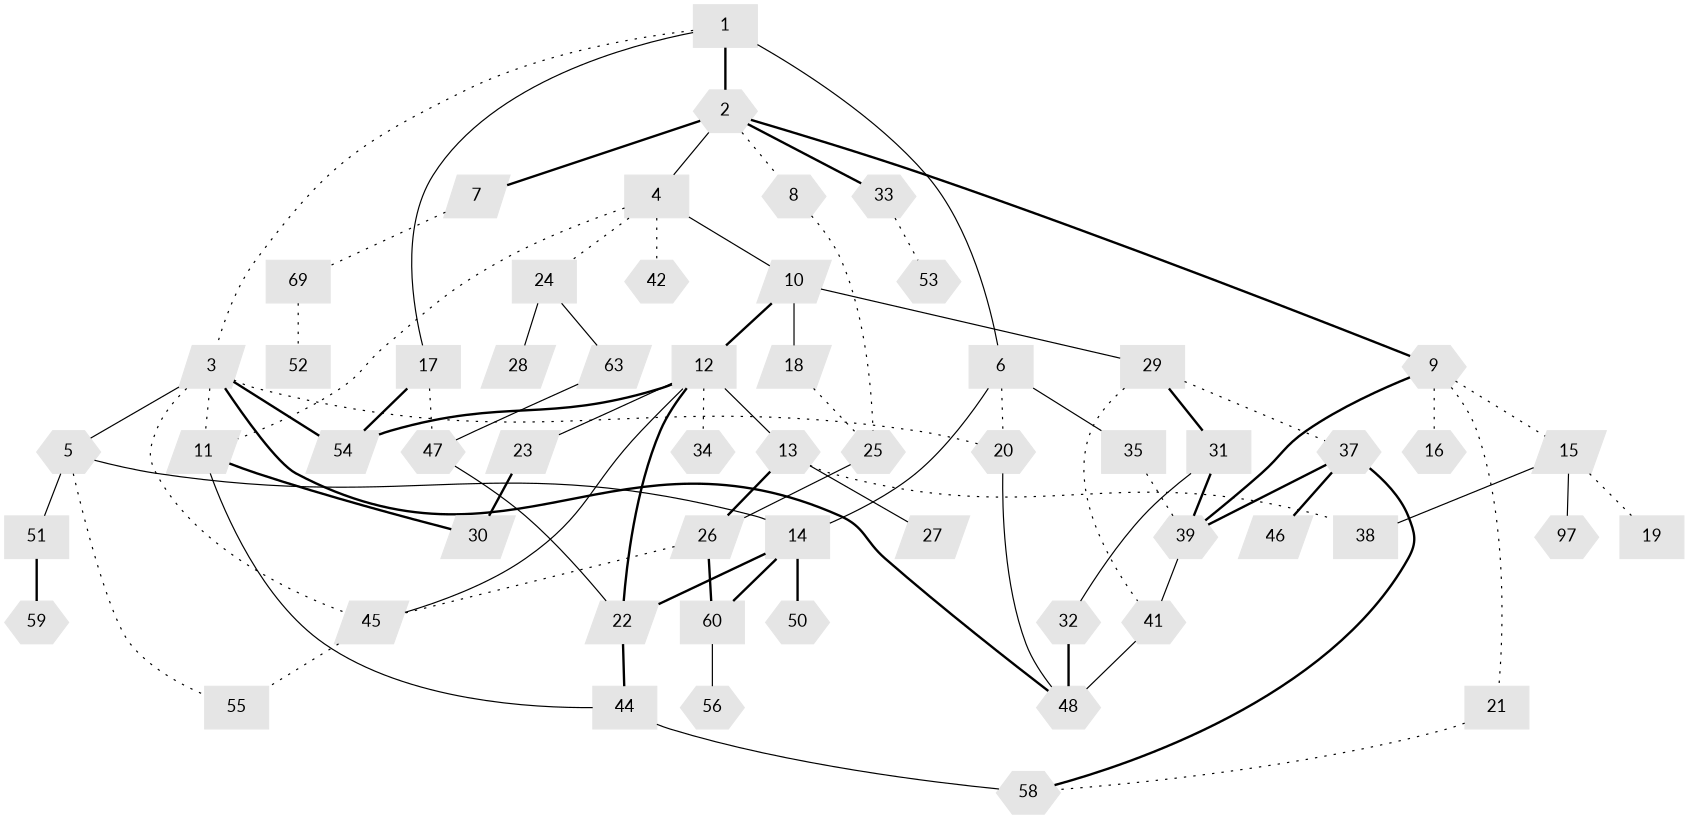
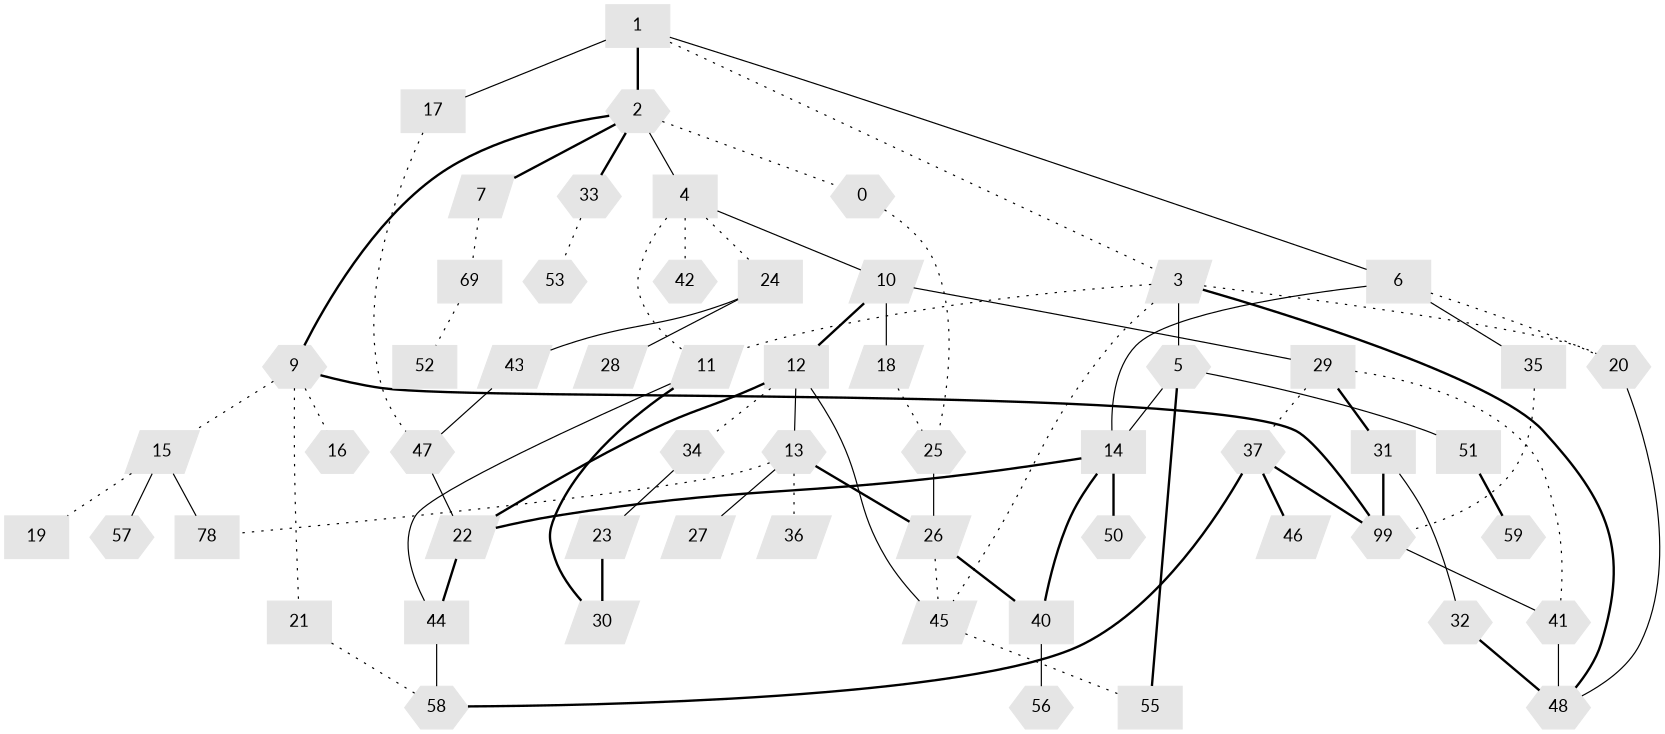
(794, 196) -> (863, 196)
(614, 367) -> (515, 367)
(616, 409) -> (649, 493)
(343, 452) -> none
none -> (794, 537)
(1186, 537) -> (1383, 537)
(1366, 537) -> (207, 537)
(1567, 537) -> (122, 537)
(111, 604) -> (1164, 537)
(712, 622) -> (1041, 622)
